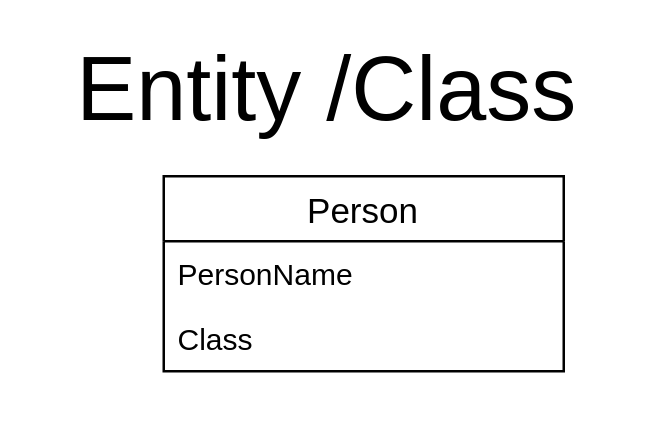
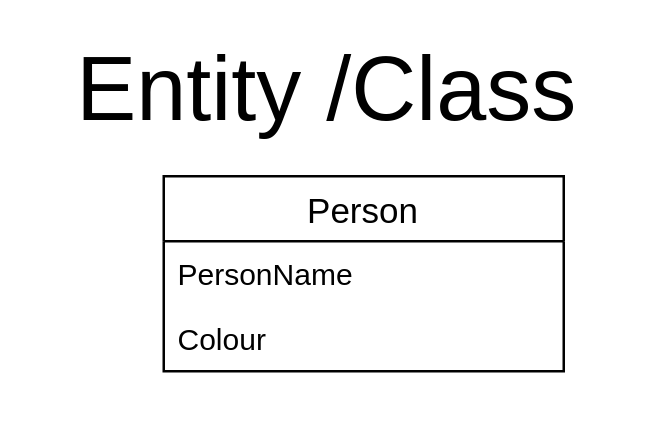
(216, 340) -> (224, 340)
